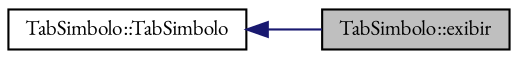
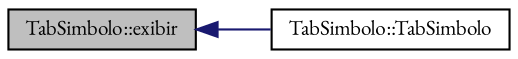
(295, 29) -> (244, 29)
